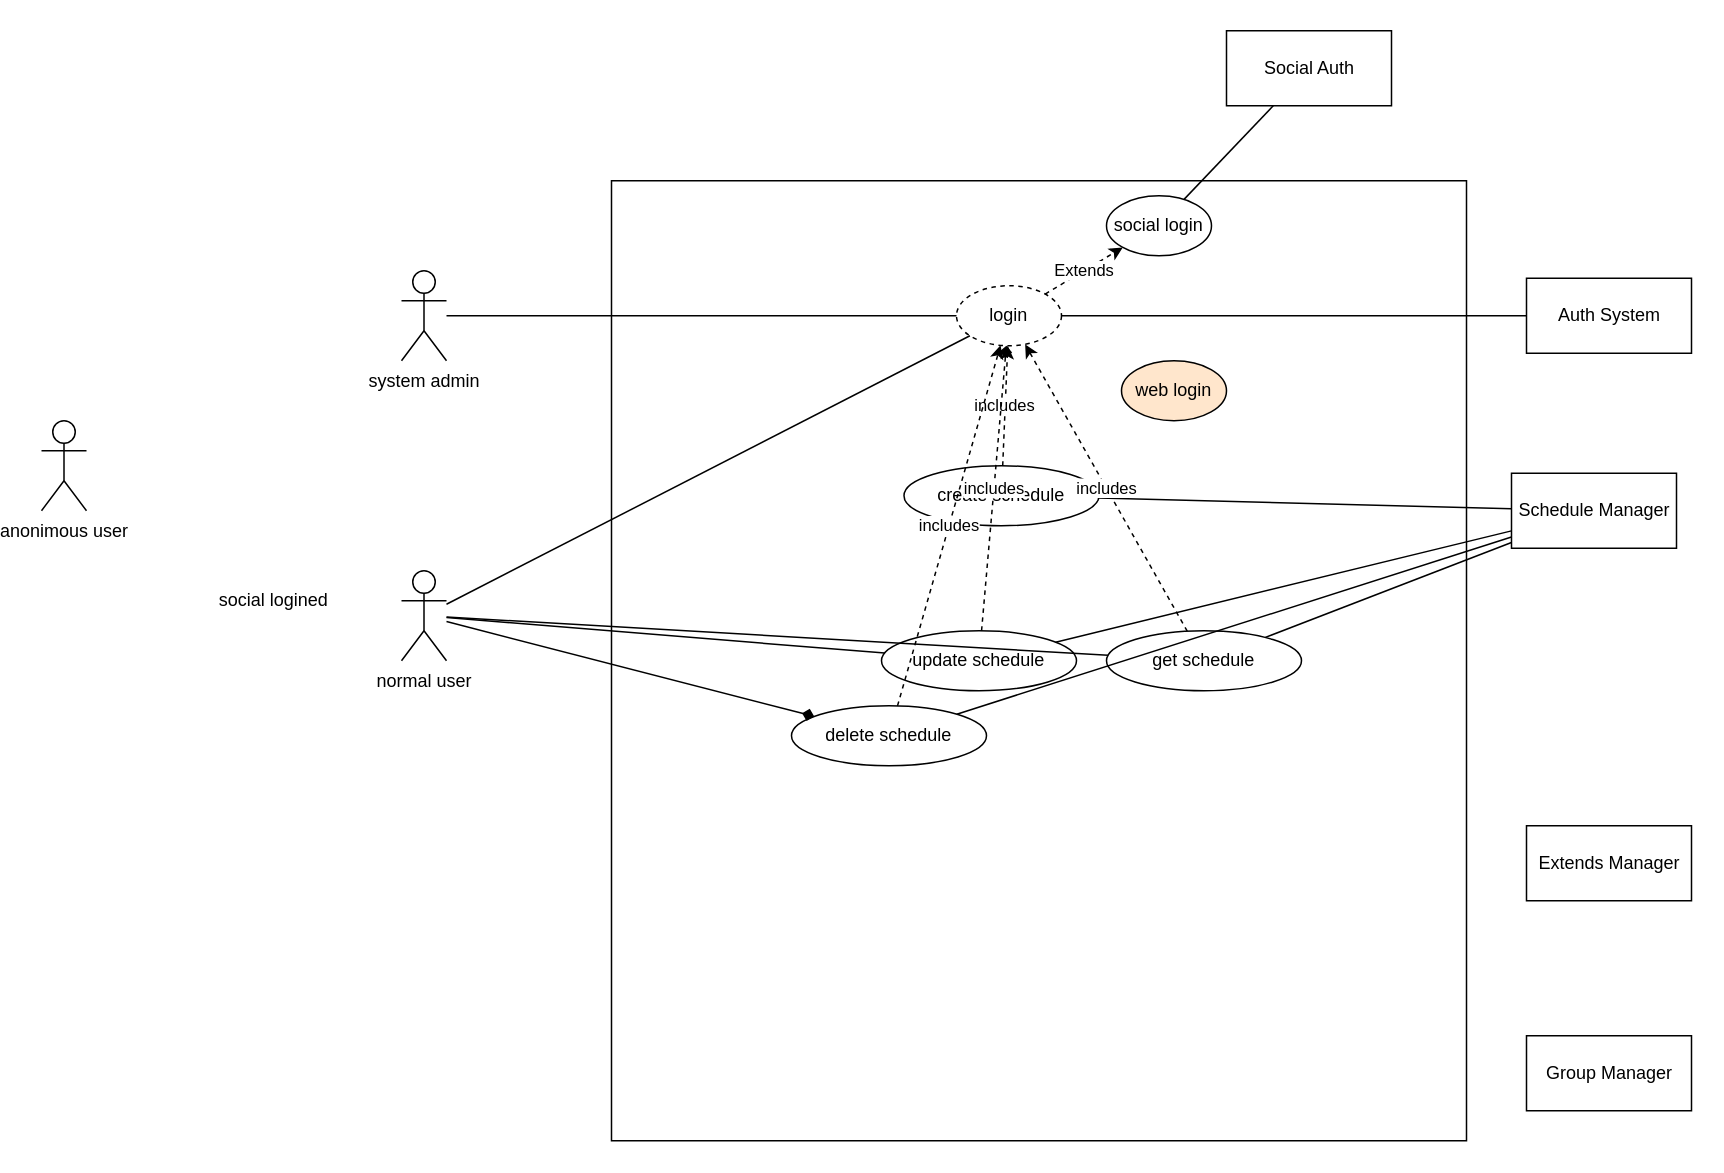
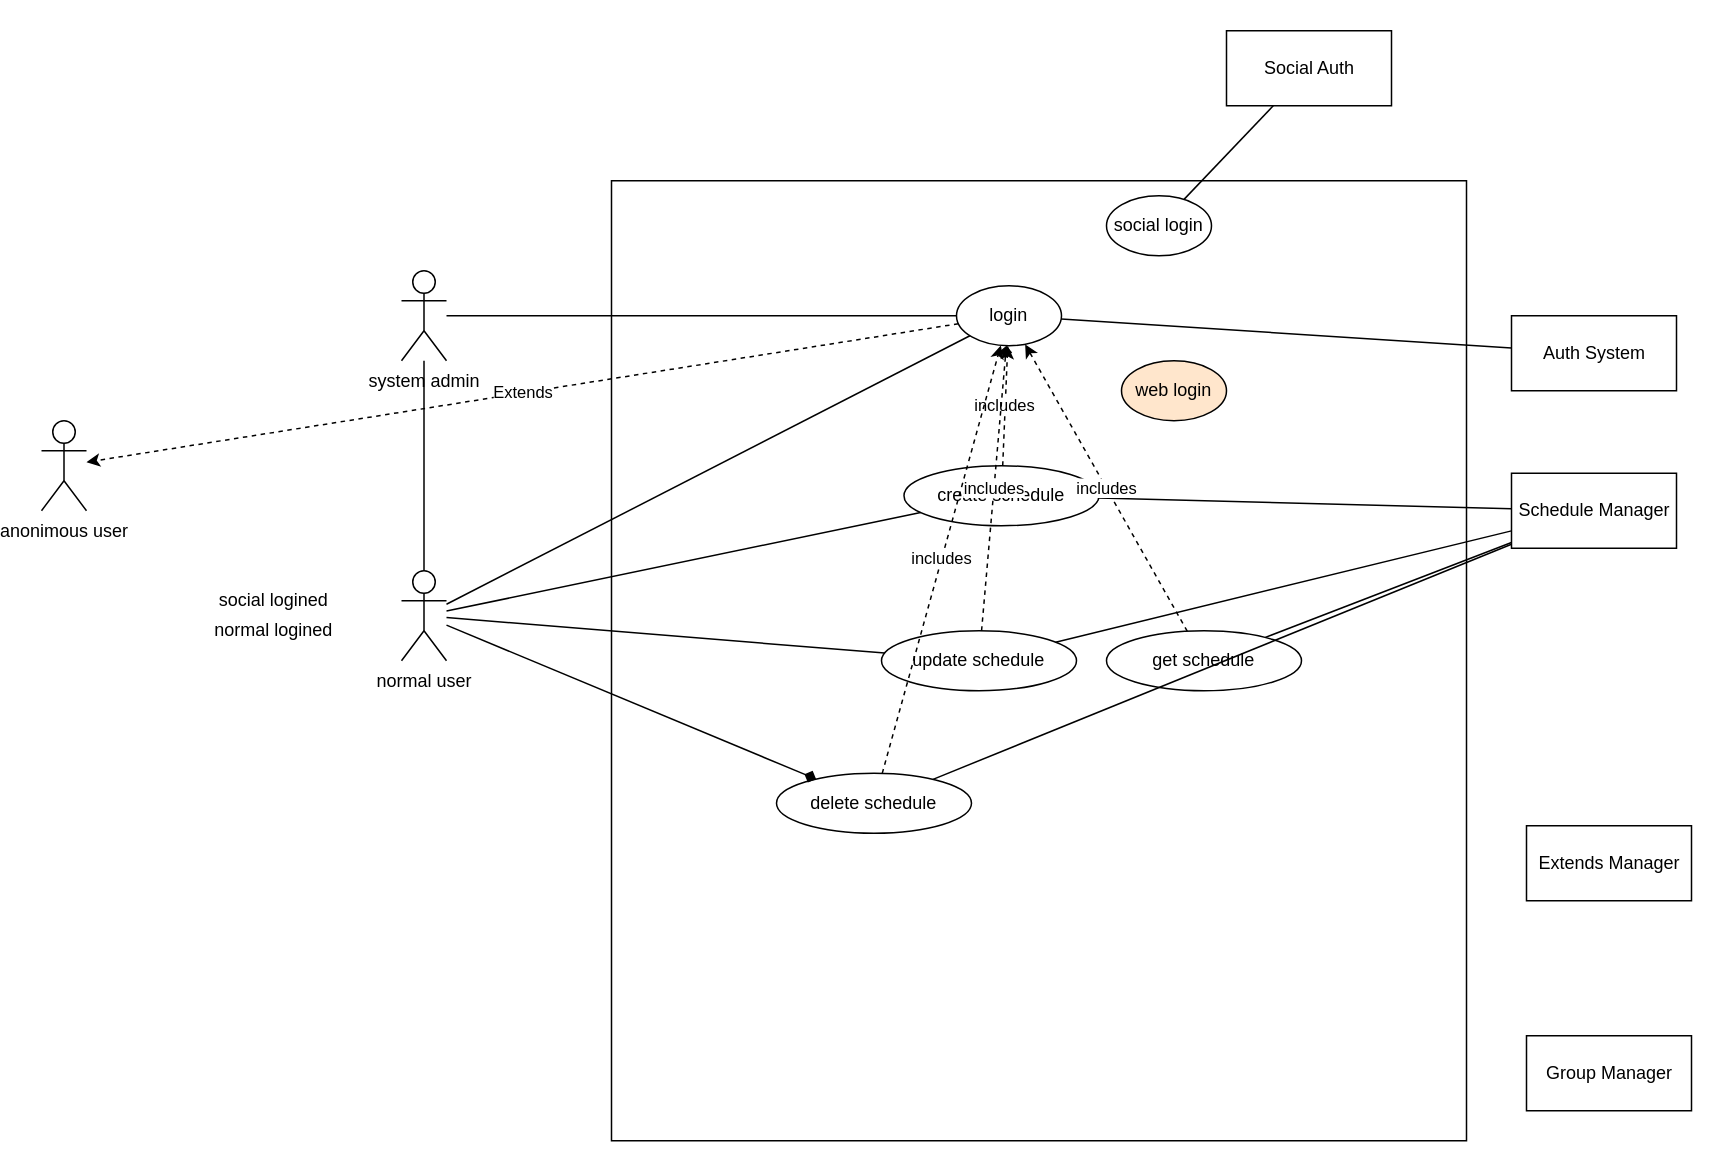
(1094, 265) -> (527, 392)
(1009, 316) -> (1009, 316)
(1609, 316) -> (1594, 353)
none -> (683, 562)
none -> (274, 631)
(703, 632) -> (424, 466)
(889, 736) -> (874, 803)
